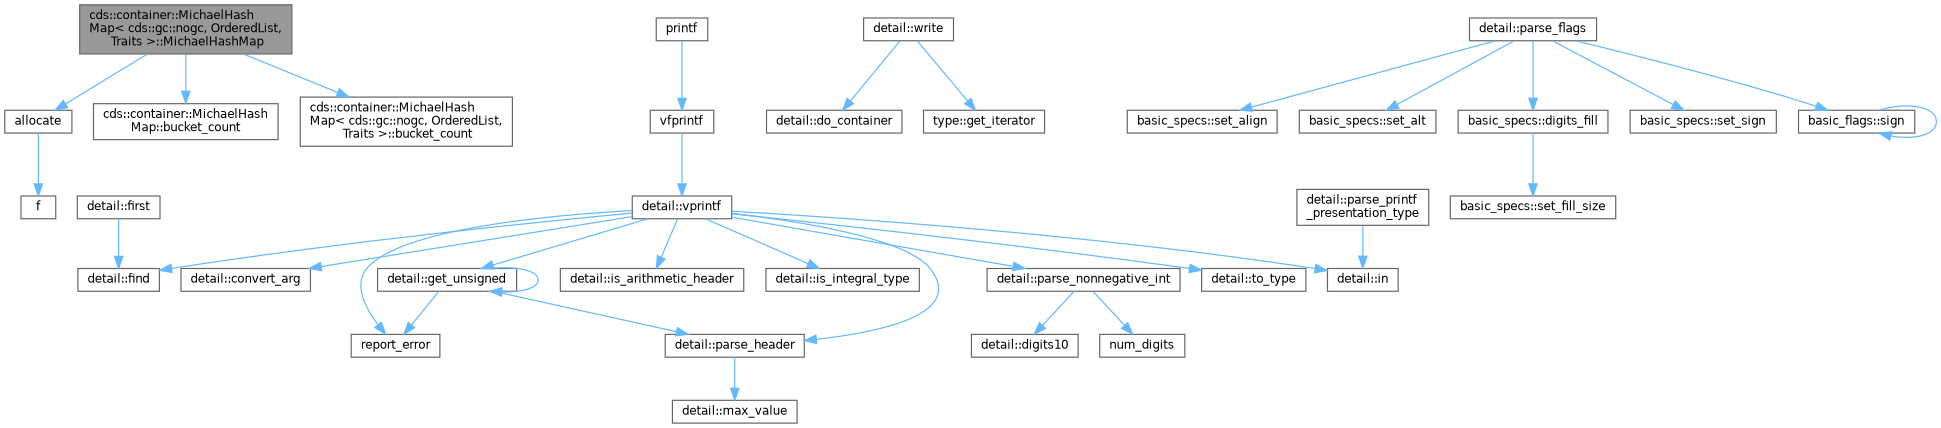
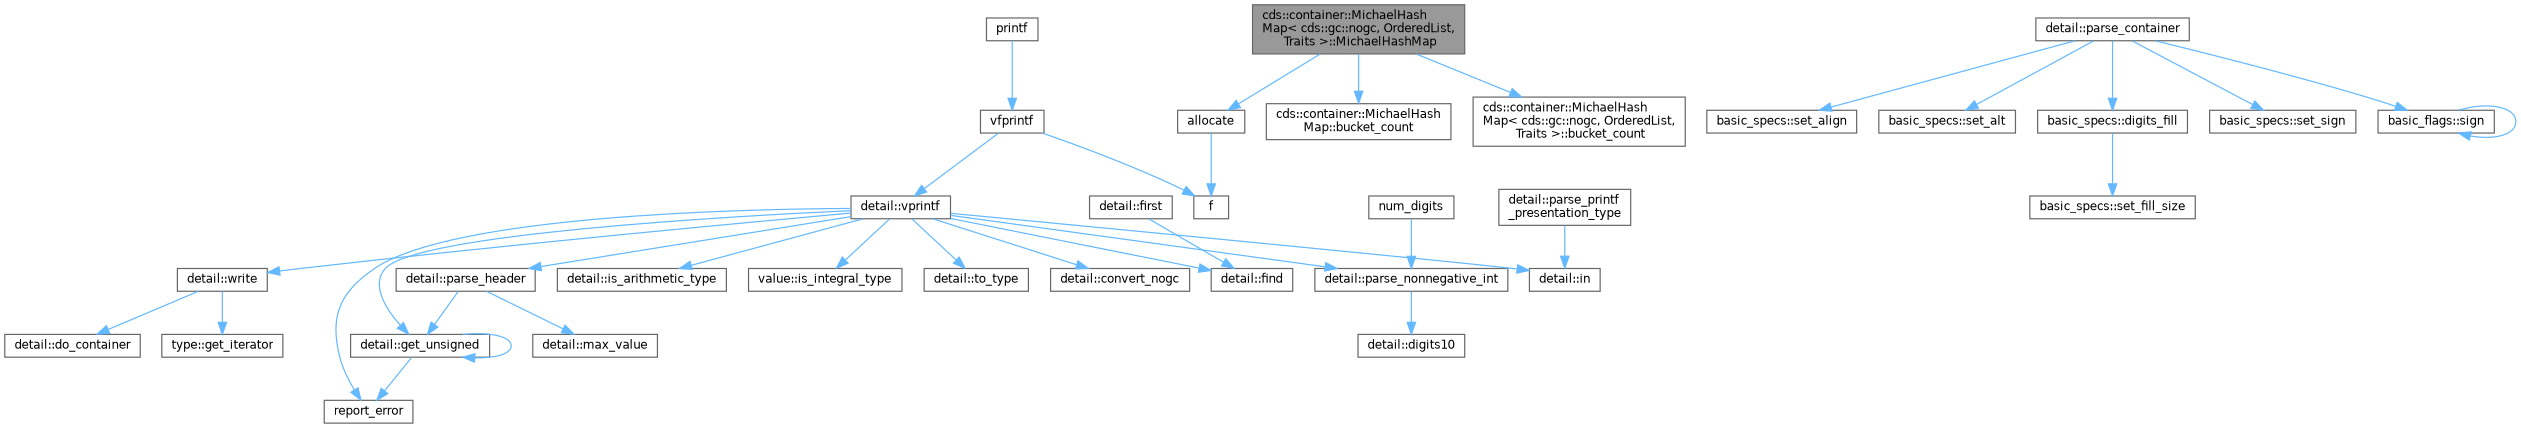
(1533, 29) -> (2113, 29)
none -> (1114, 160)
none -> (565, 240)
(246, 280) -> (1120, 280)
(652, 280) -> (642, 280)
(843, 280) -> (825, 280)
(1109, 308) -> (1411, 237)
(585, 311) -> (446, 308)
